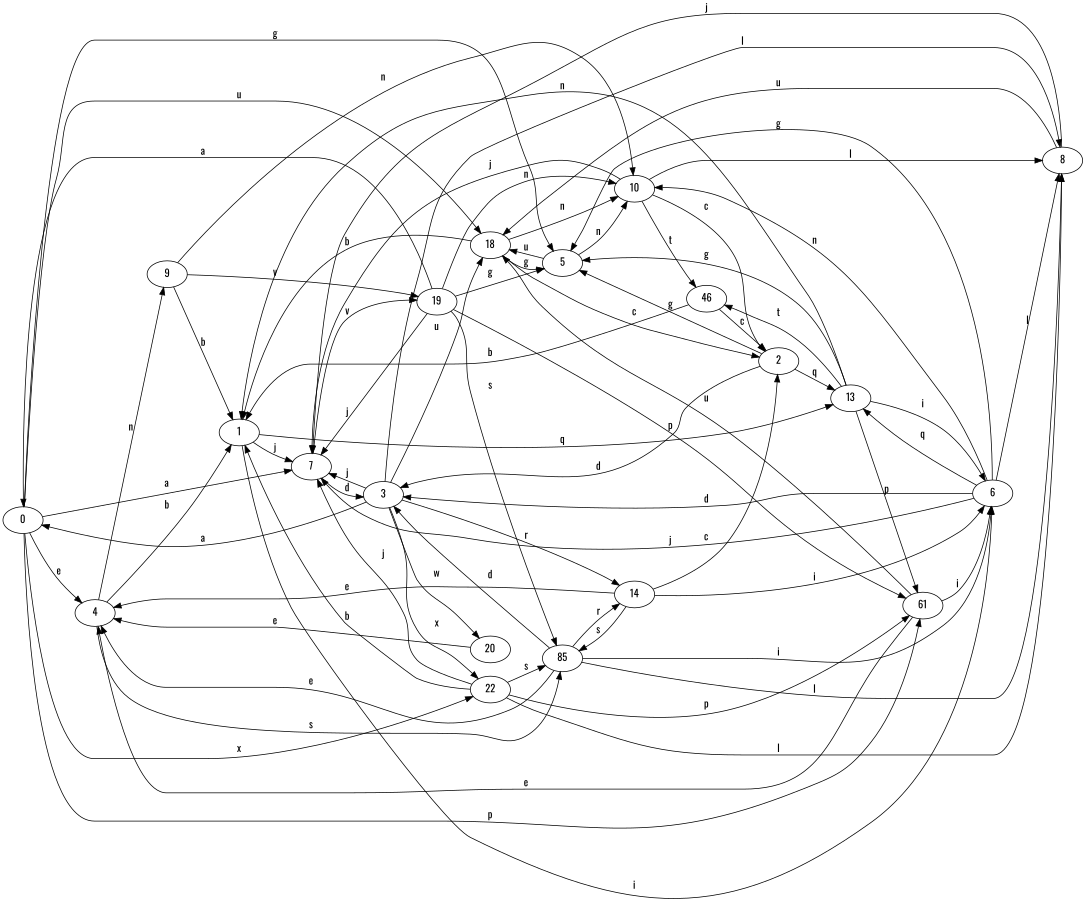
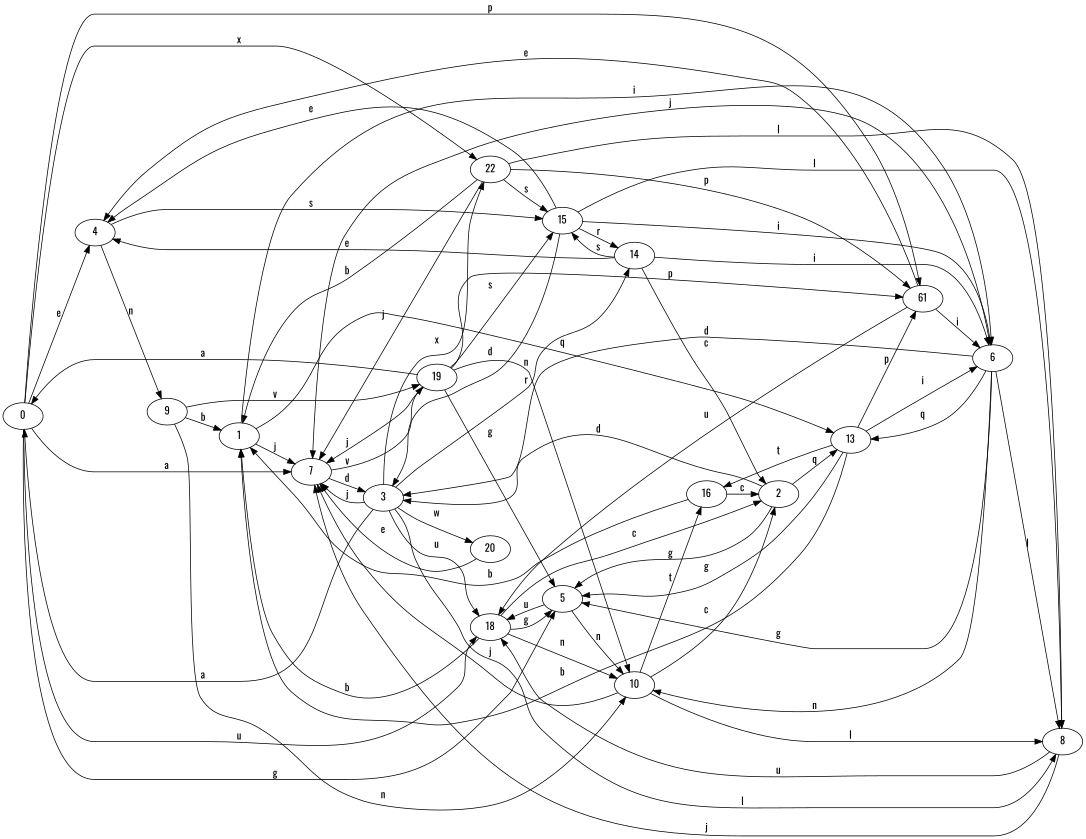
(562, 87) -> (562, 673)
(707, 299) -> (707, 494)
(172, 530) -> none
(296, 629) -> (390, 555)
(562, 658) -> (562, 221)
